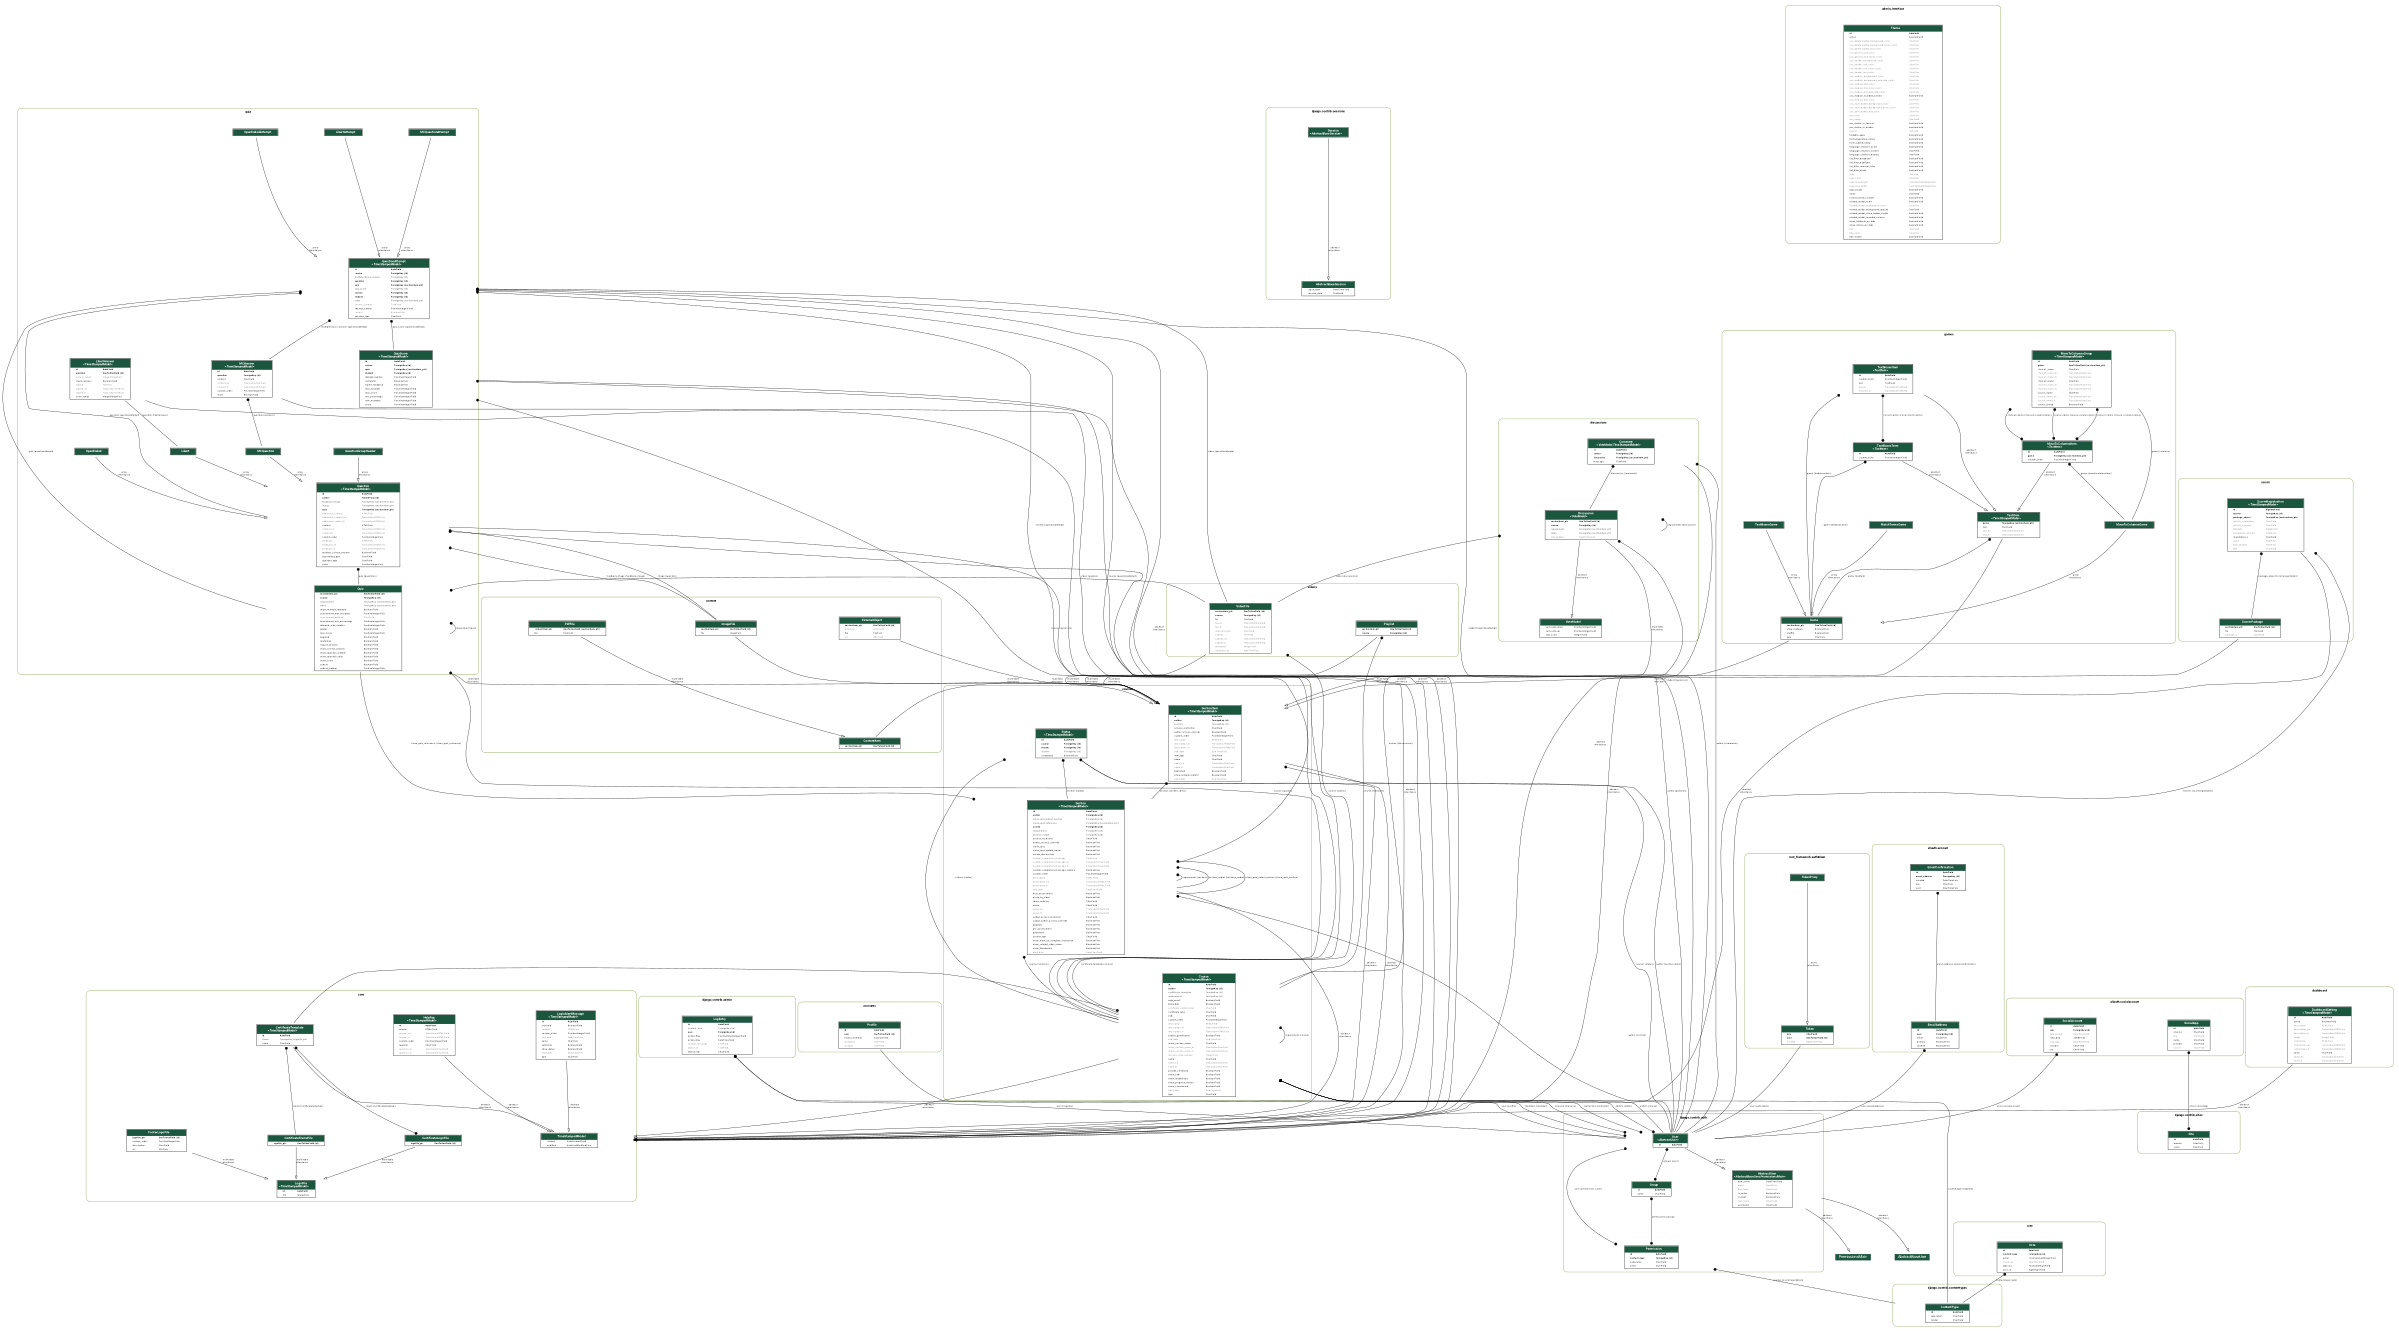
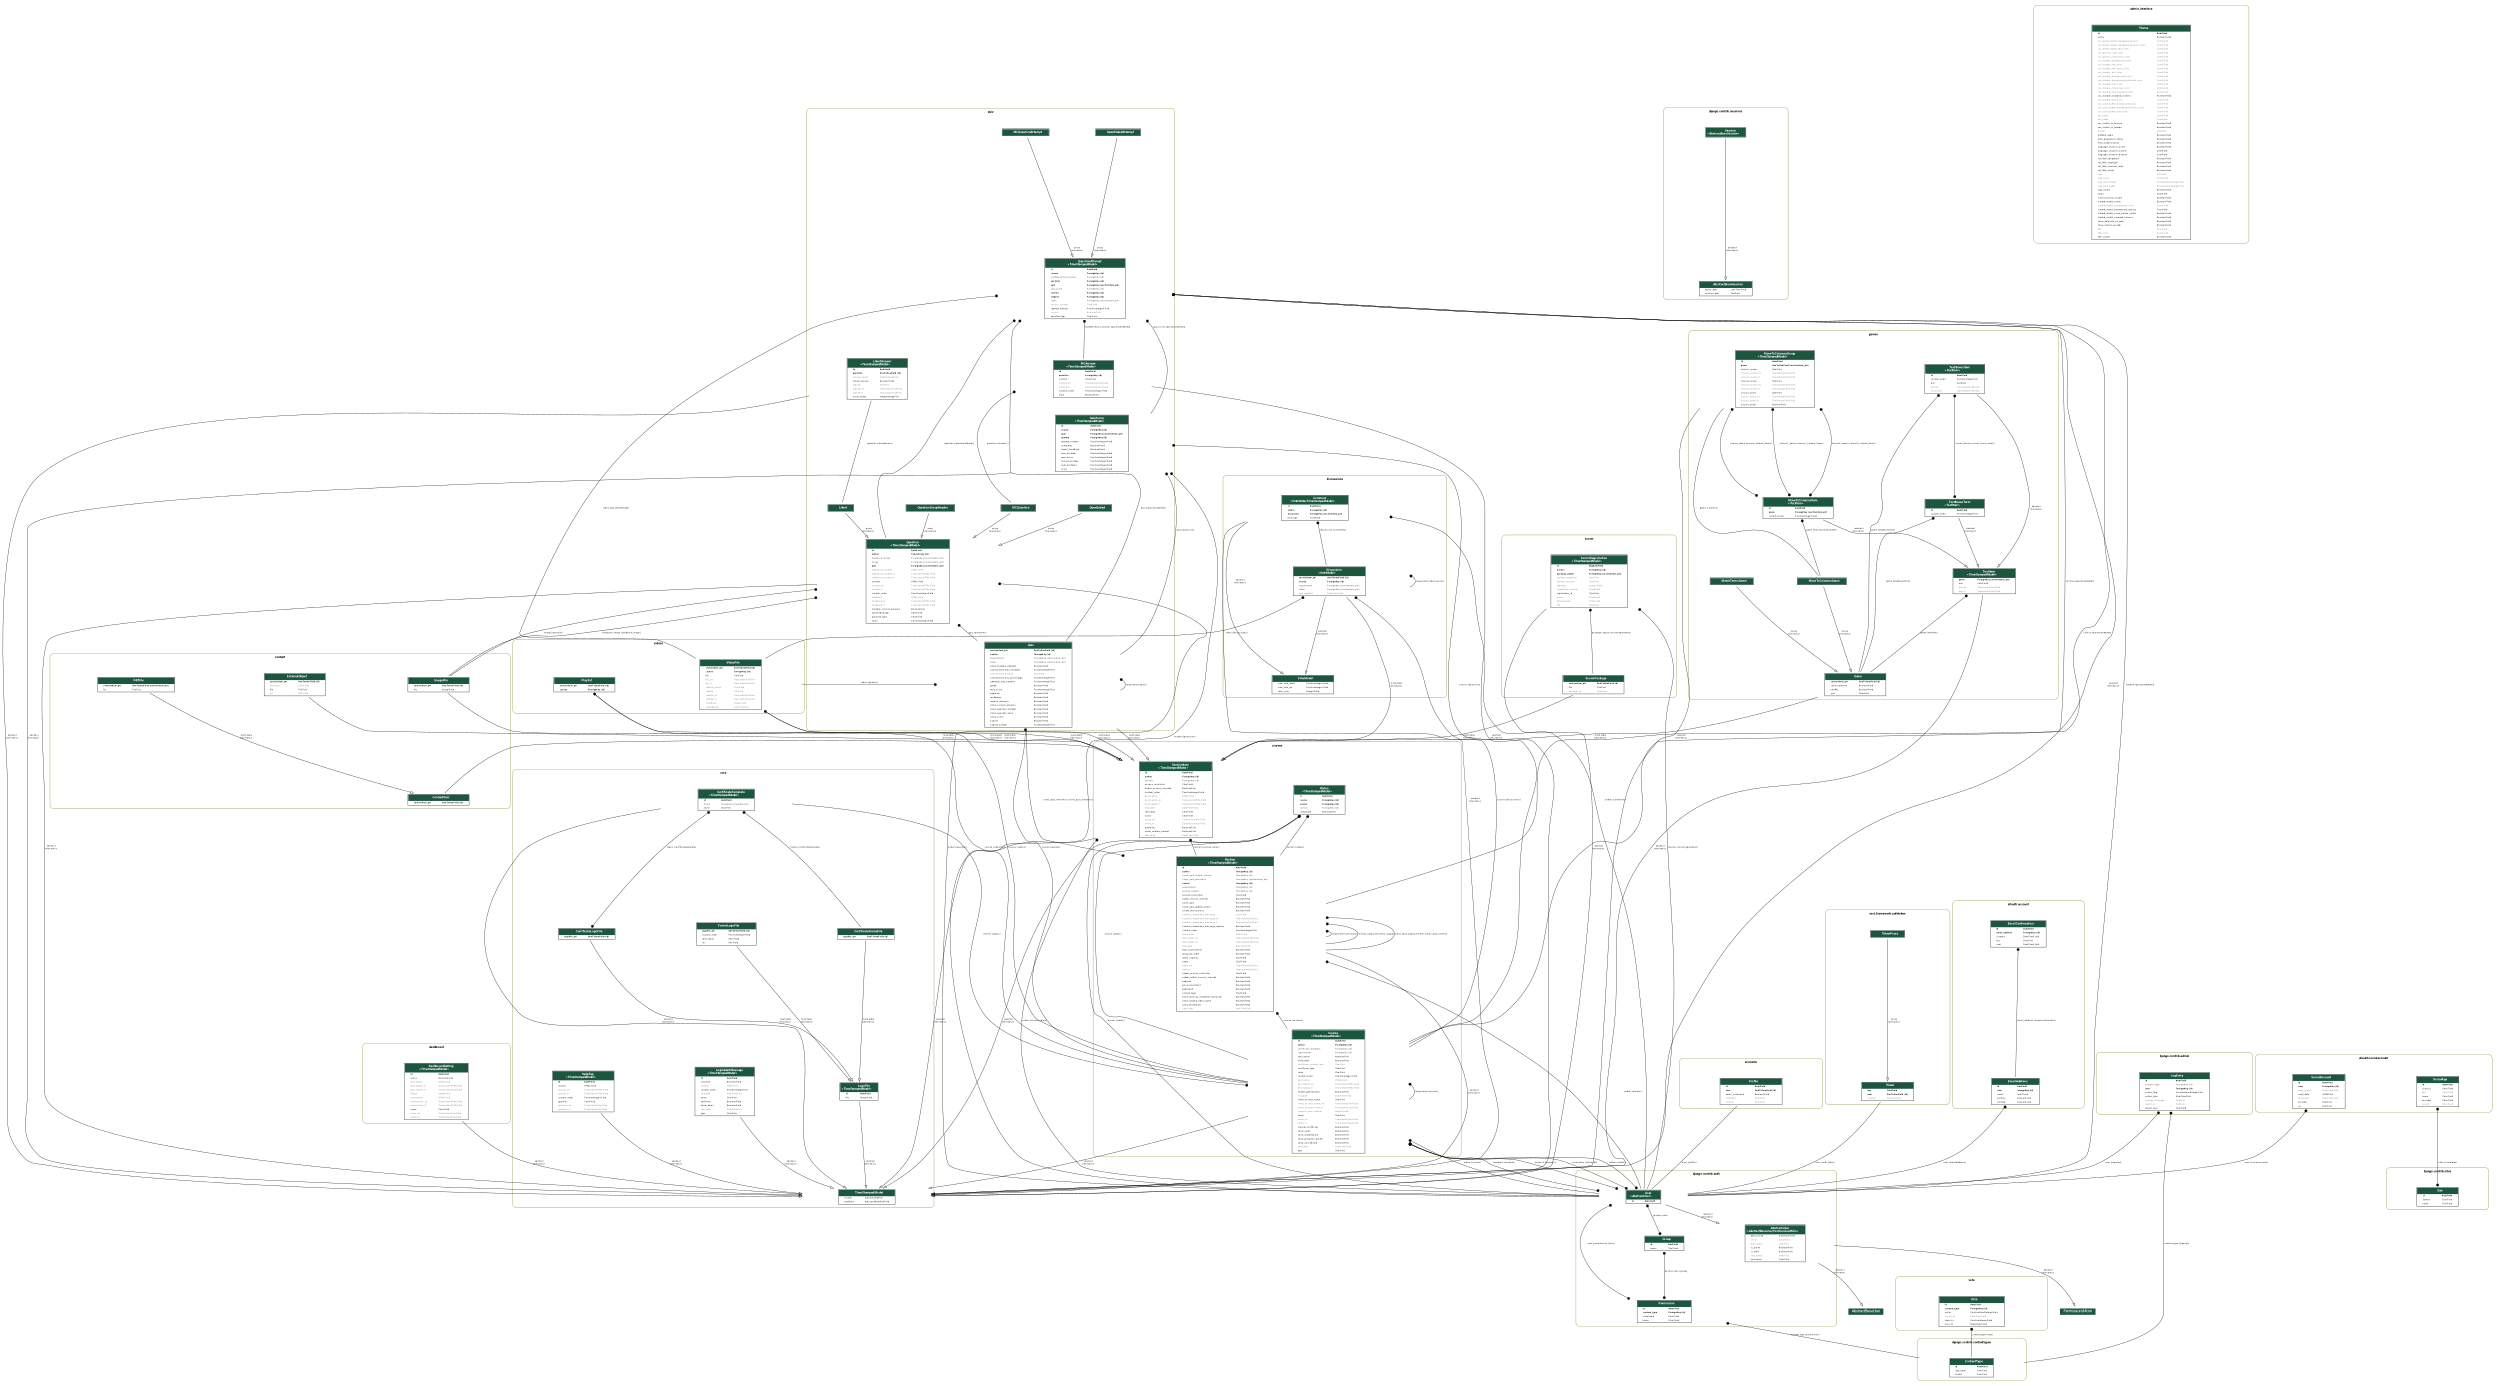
(343, 132) -> none
(1764, 525) -> none
none -> (1168, 572)
none -> (1228, 604)
(1097, 964) -> (992, 934)
none -> (1599, 1100)
none -> (863, 1143)
(1788, 1280) -> (1805, 1335)
